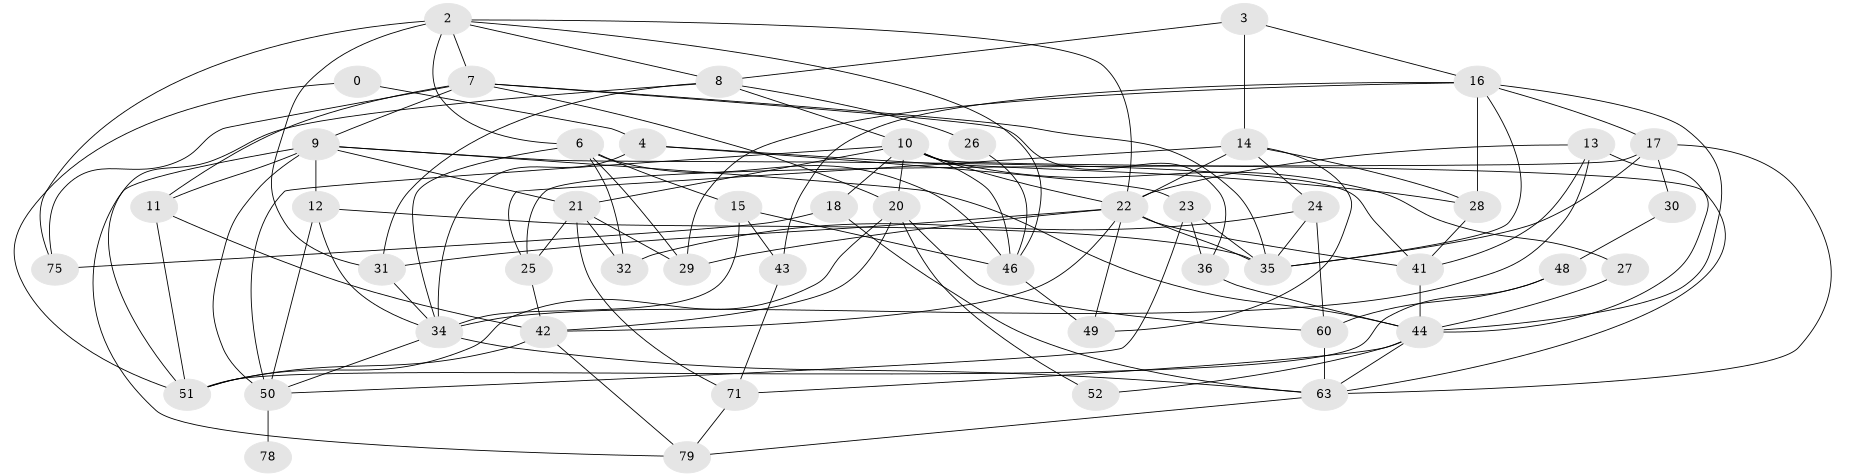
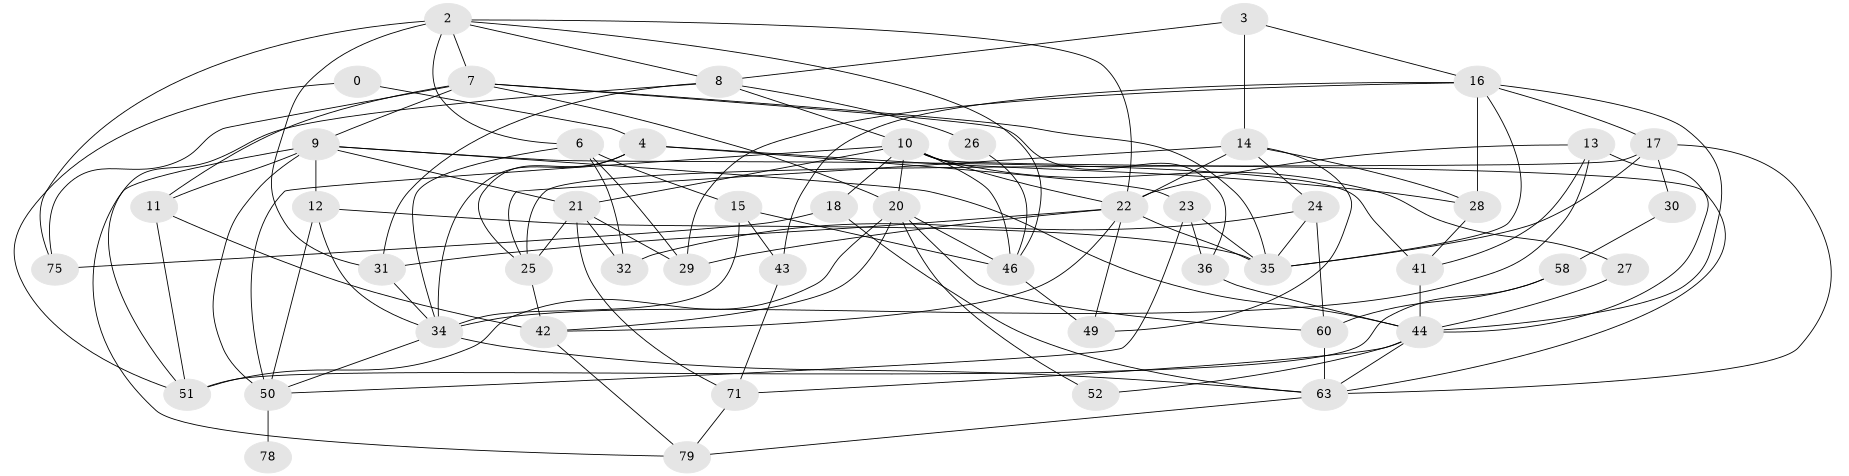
(887, 176) -> (954, 238)
none -> (484, 191)
(1269, 246) -> none
(1563, 270) -> (1563, 270)
(367, 366) -> none
